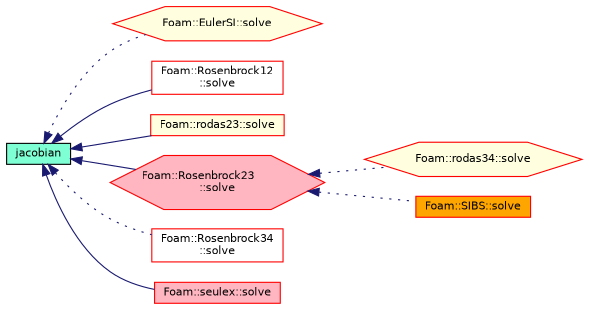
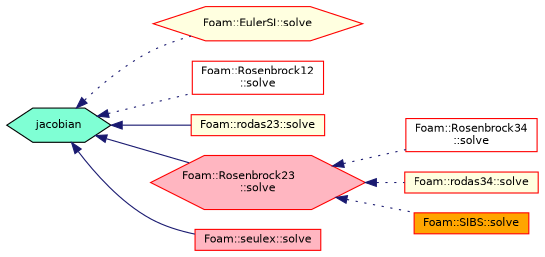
(103, 108) -> (150, 103)
(39, 154) -> (59, 125)
(473, 159) -> (471, 183)
(98, 212) -> (375, 157)
